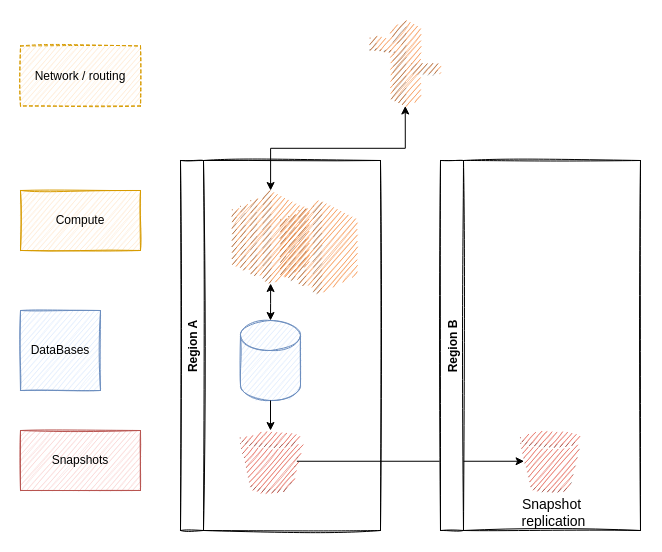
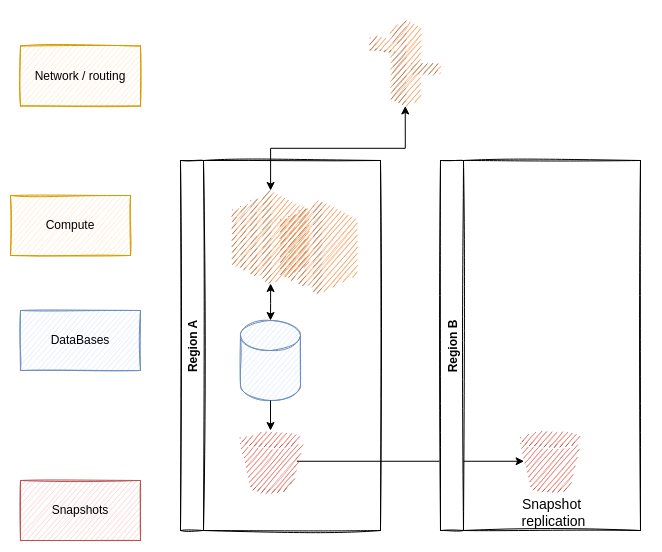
(81, 76) -> (81, 76)
(81, 221) -> (71, 226)
(61, 351) -> (81, 341)
(81, 461) -> (81, 511)
